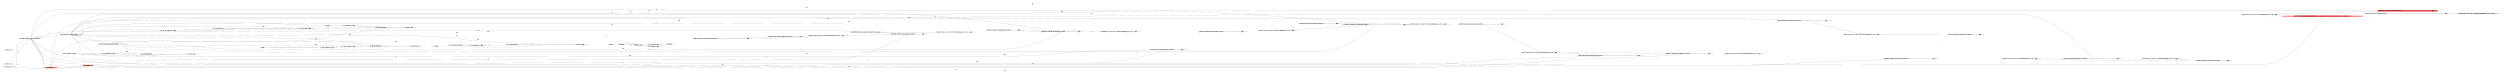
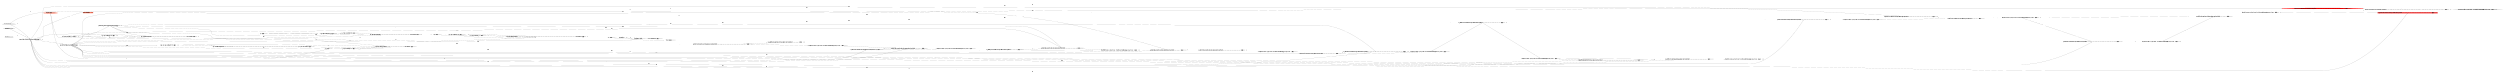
(656, 45) -> none
